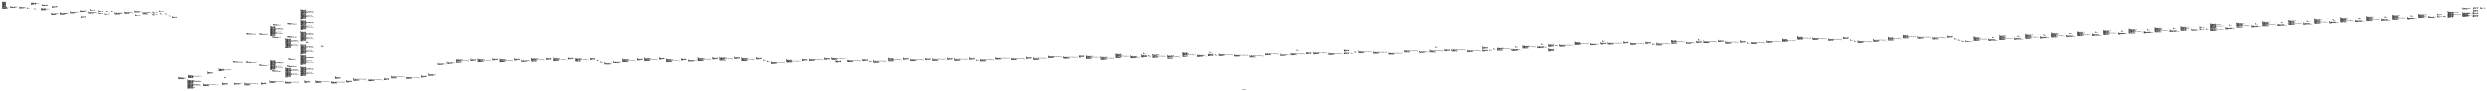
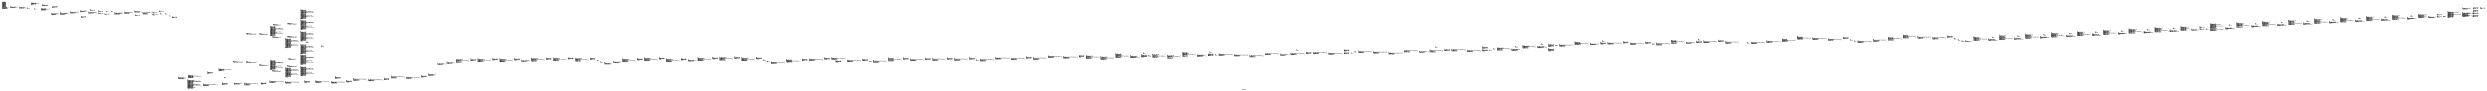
(1743, 42) -> none
